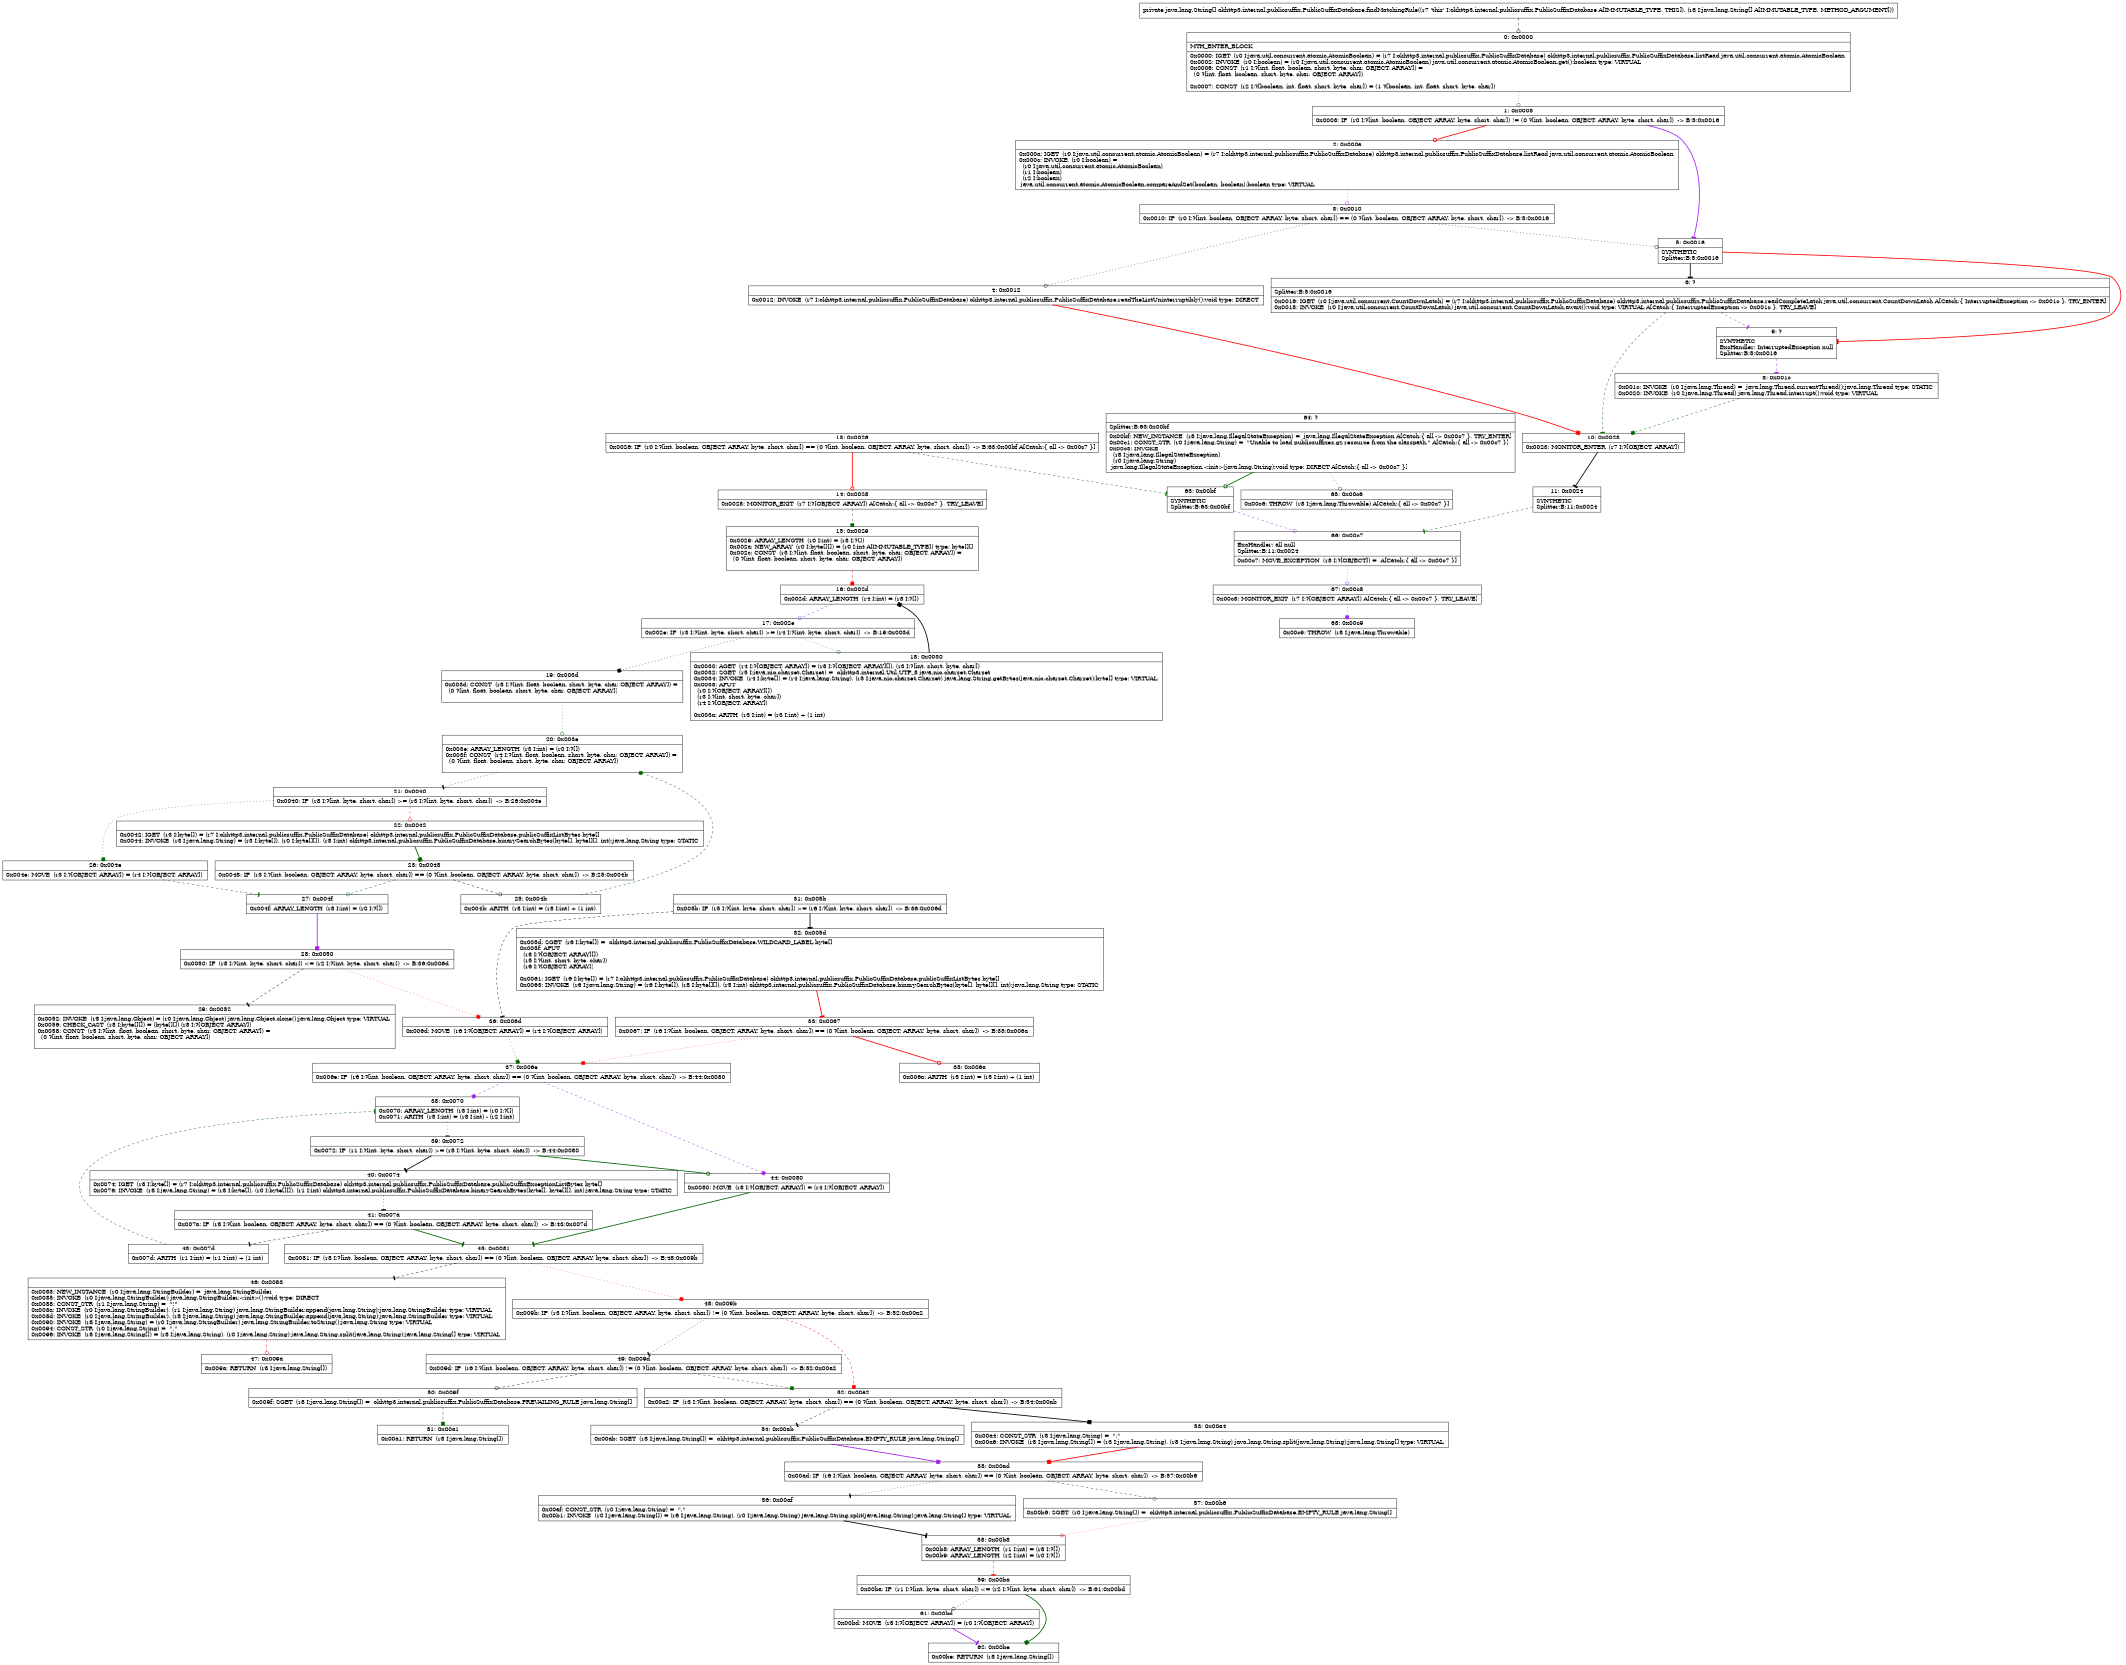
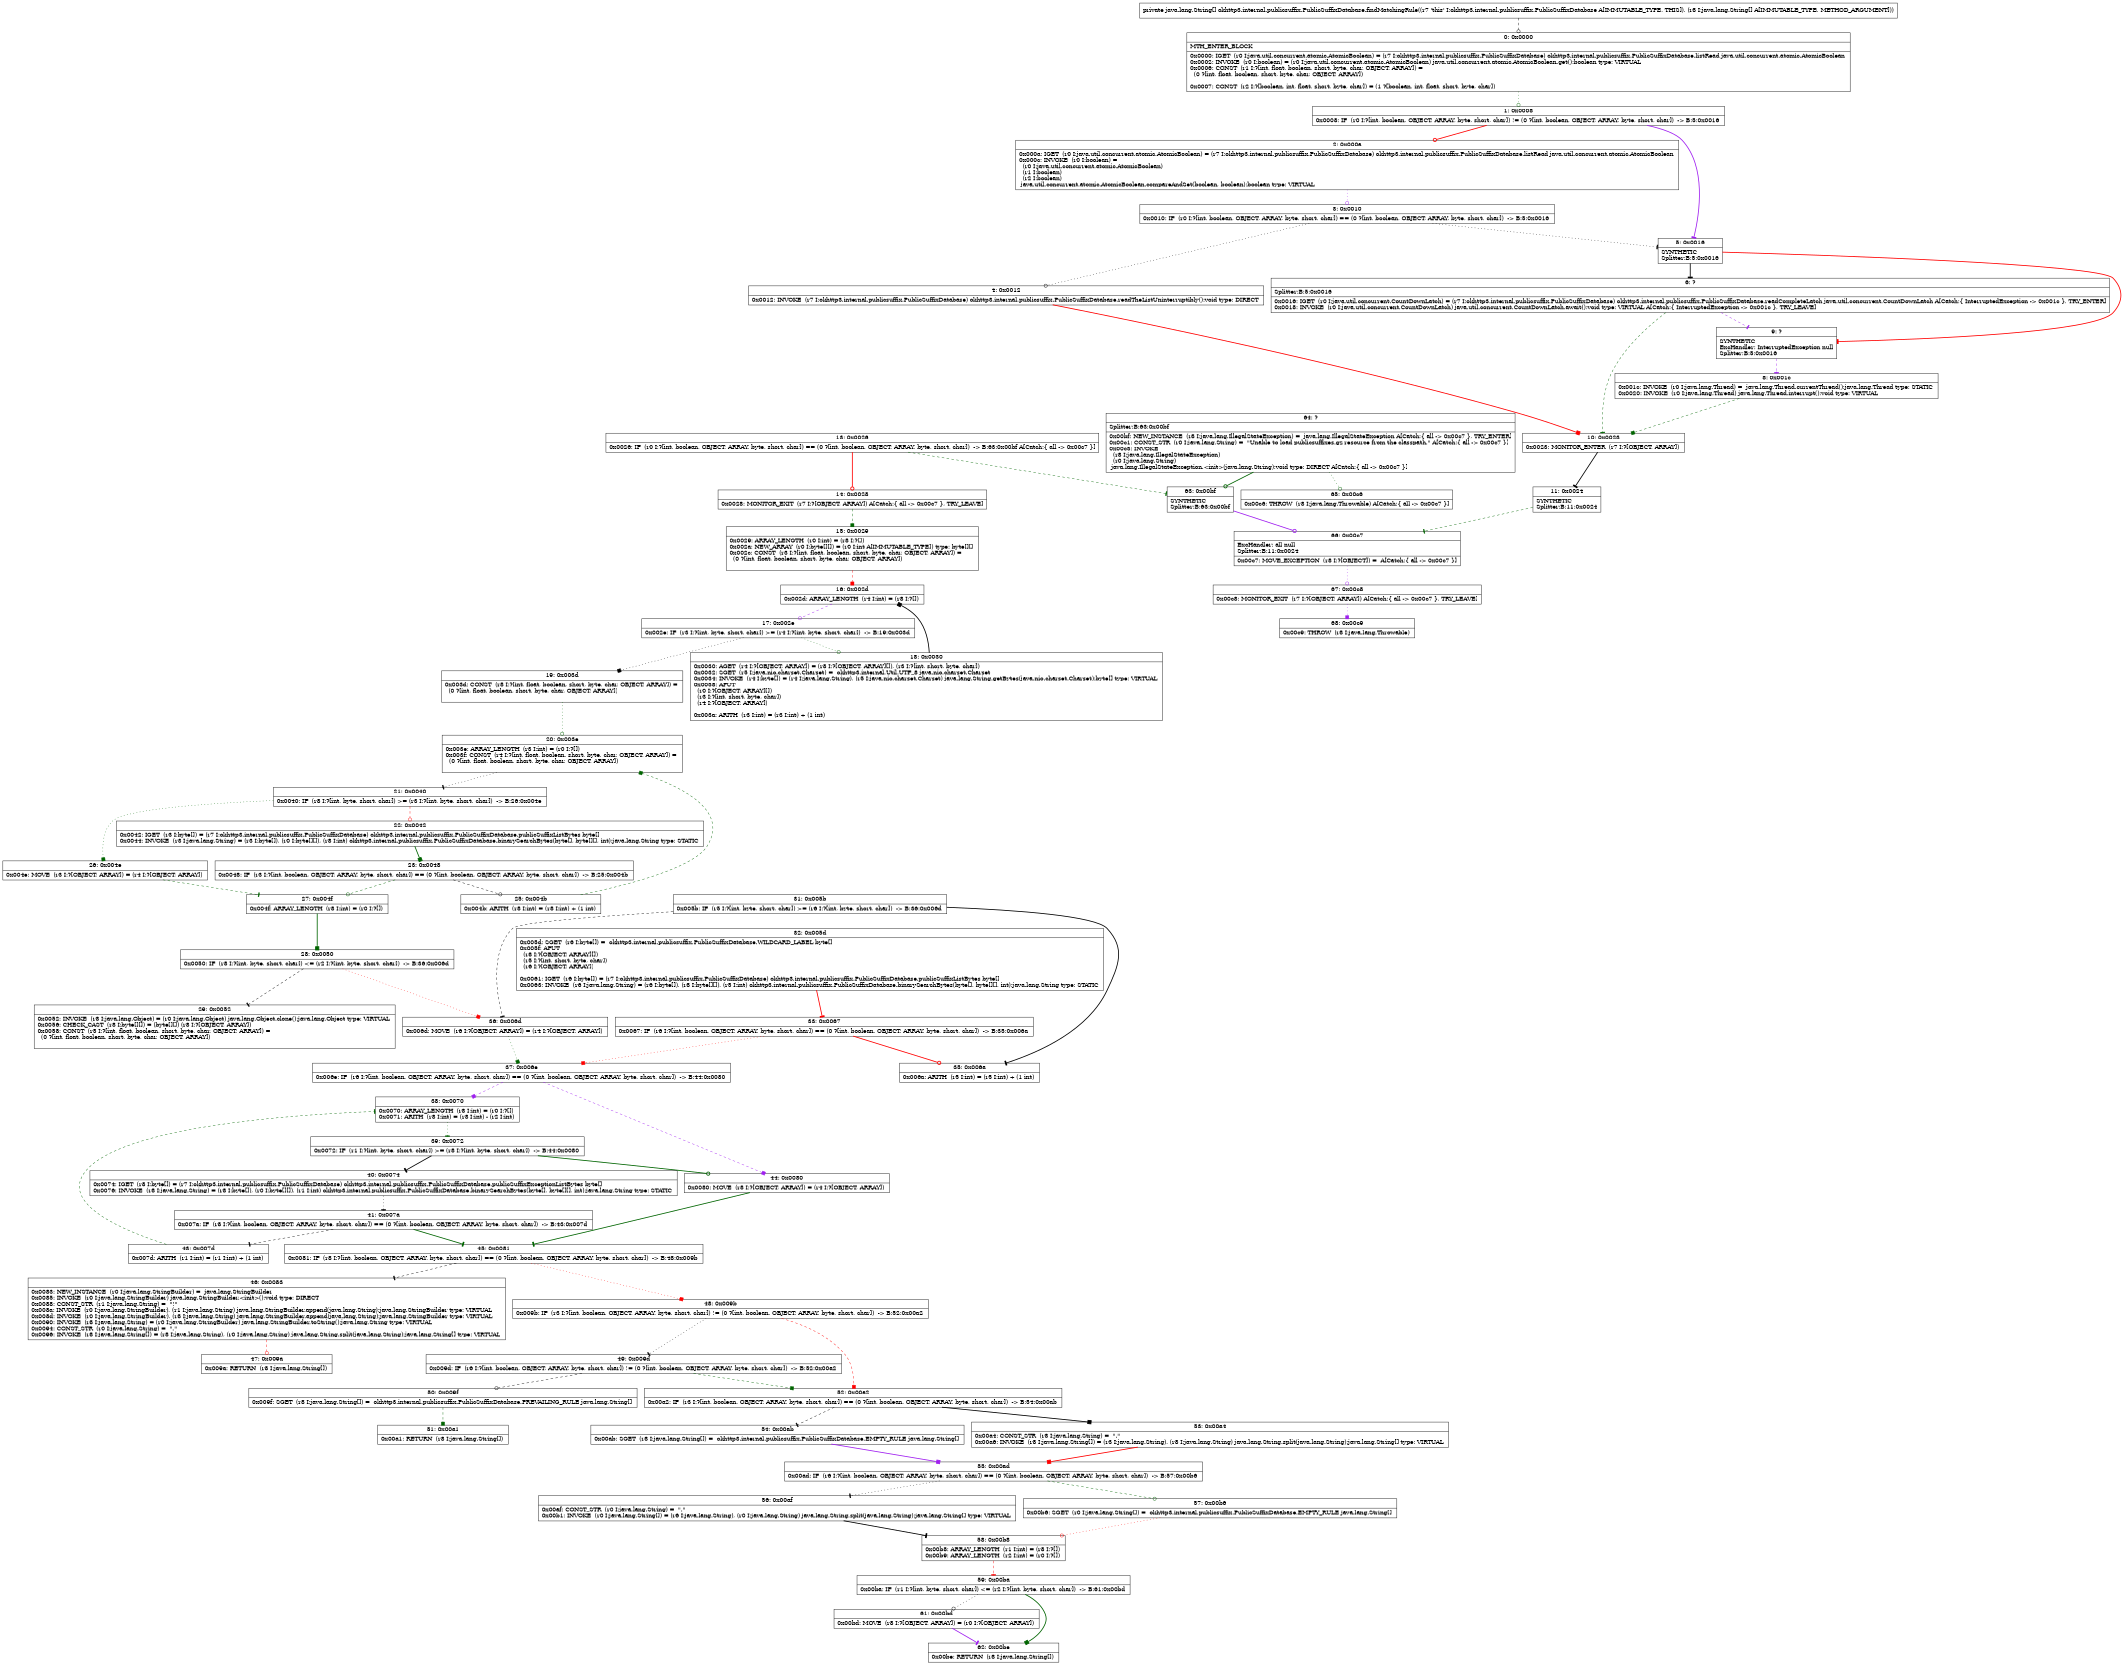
(1544, 235) -> (1544, 235)
(1263, 521) -> (1263, 521)
(810, 920) -> (1116, 941)
(317, 930) -> (317, 930)
